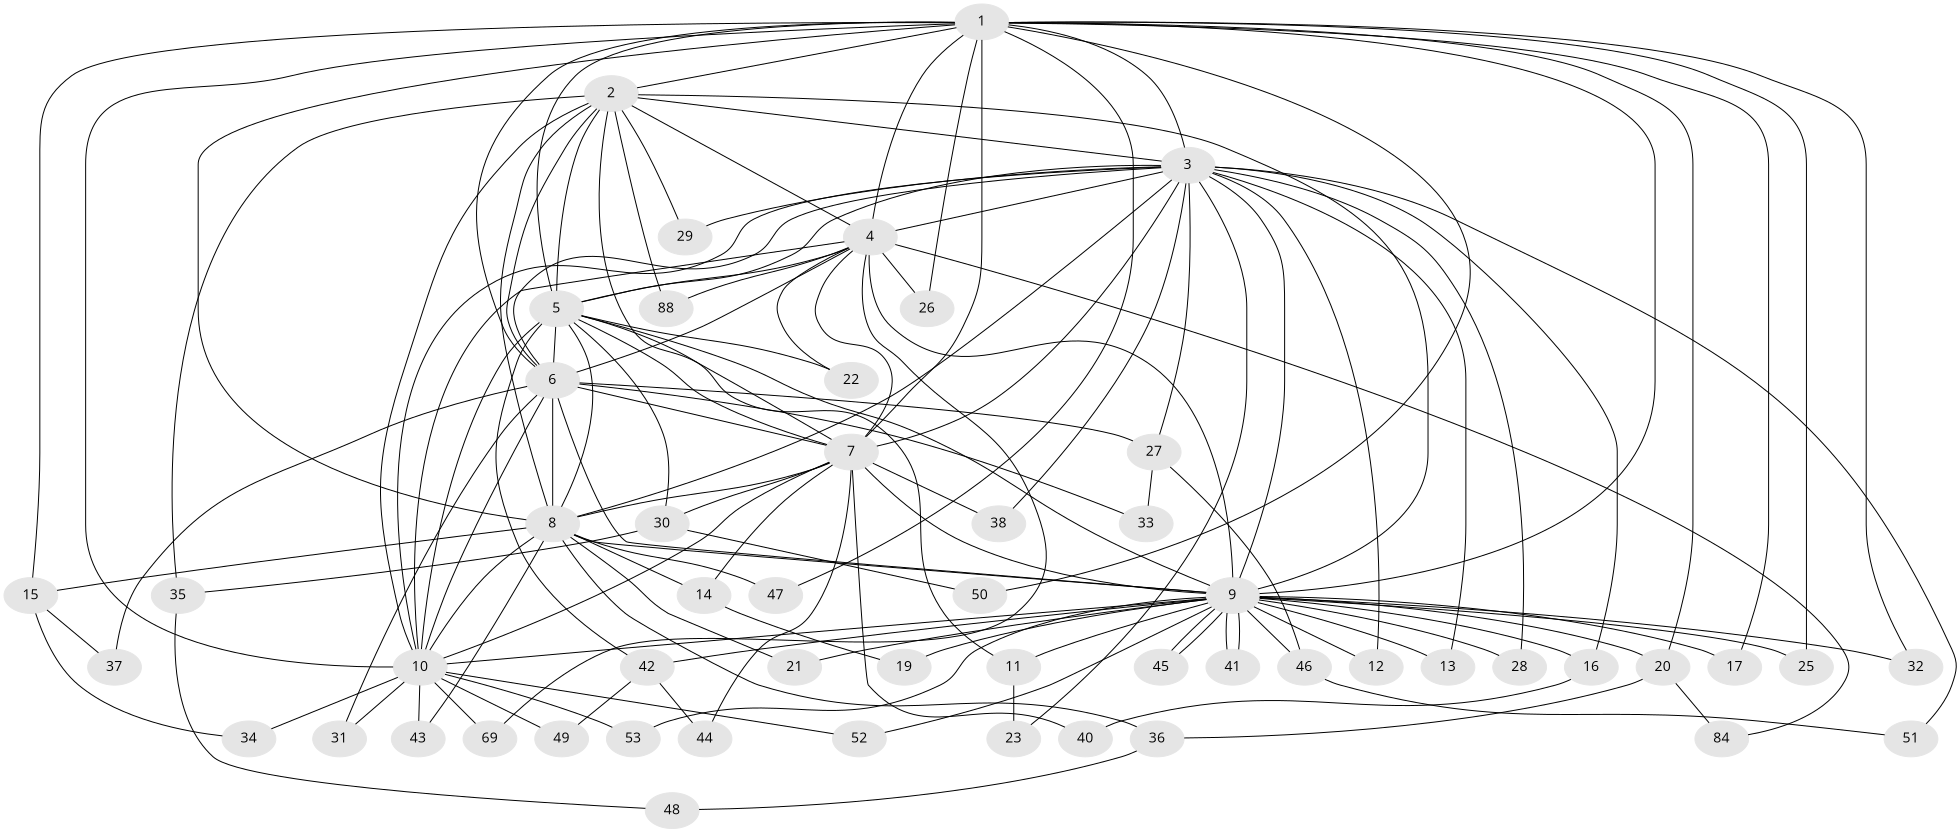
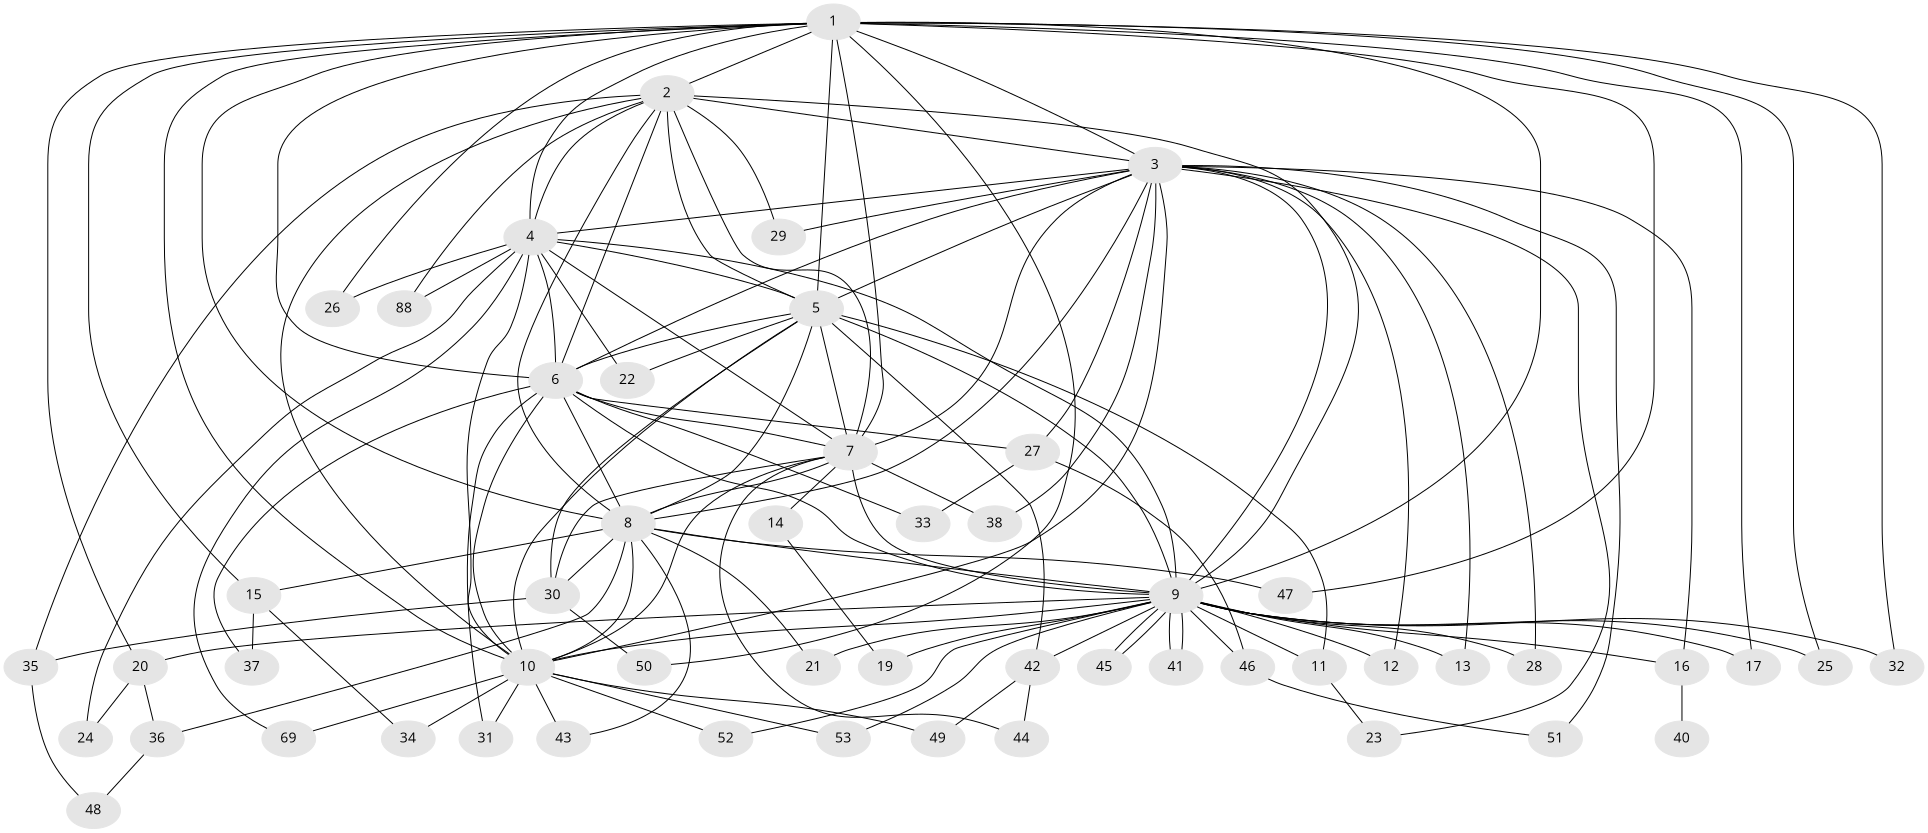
(628, 560) -> (591, 560)
(868, 682) -> none
(1722, 739) -> (86, 739)
